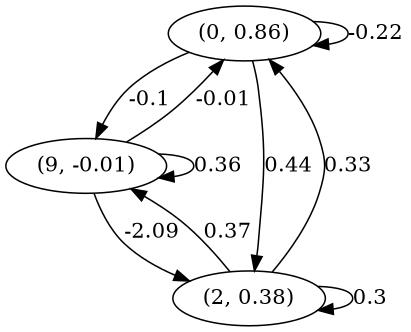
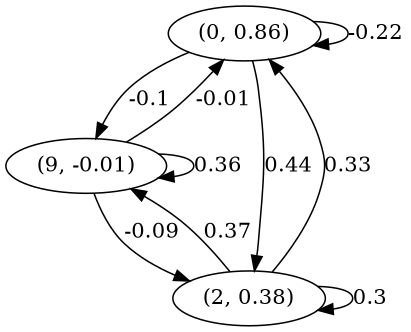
(152, 232) -> (152, 232)
